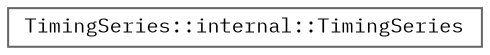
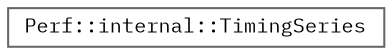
(245, 27) -> (196, 27)
